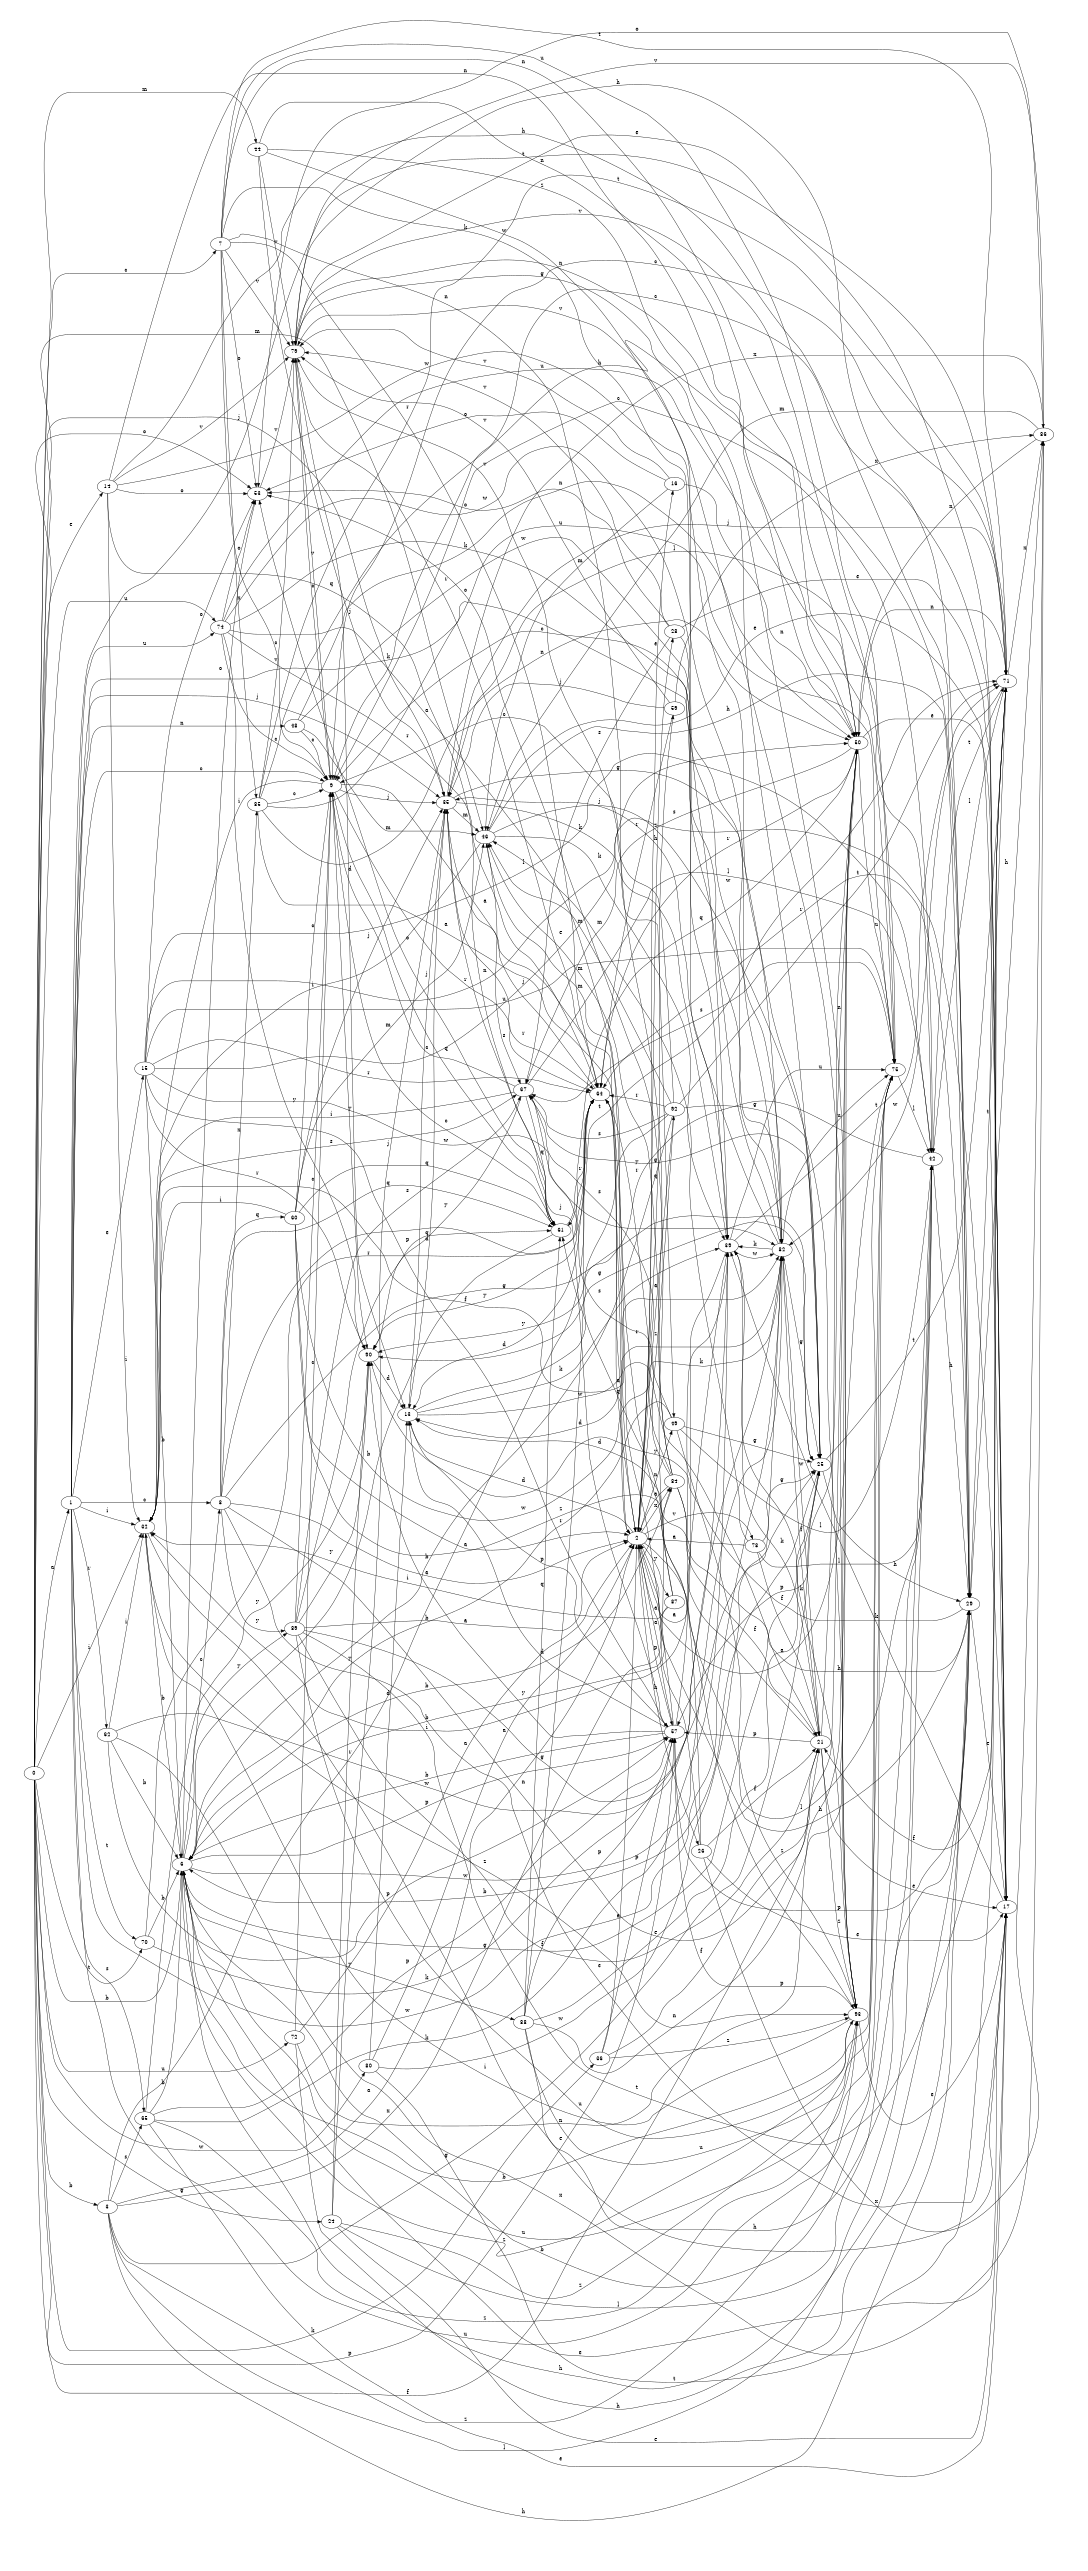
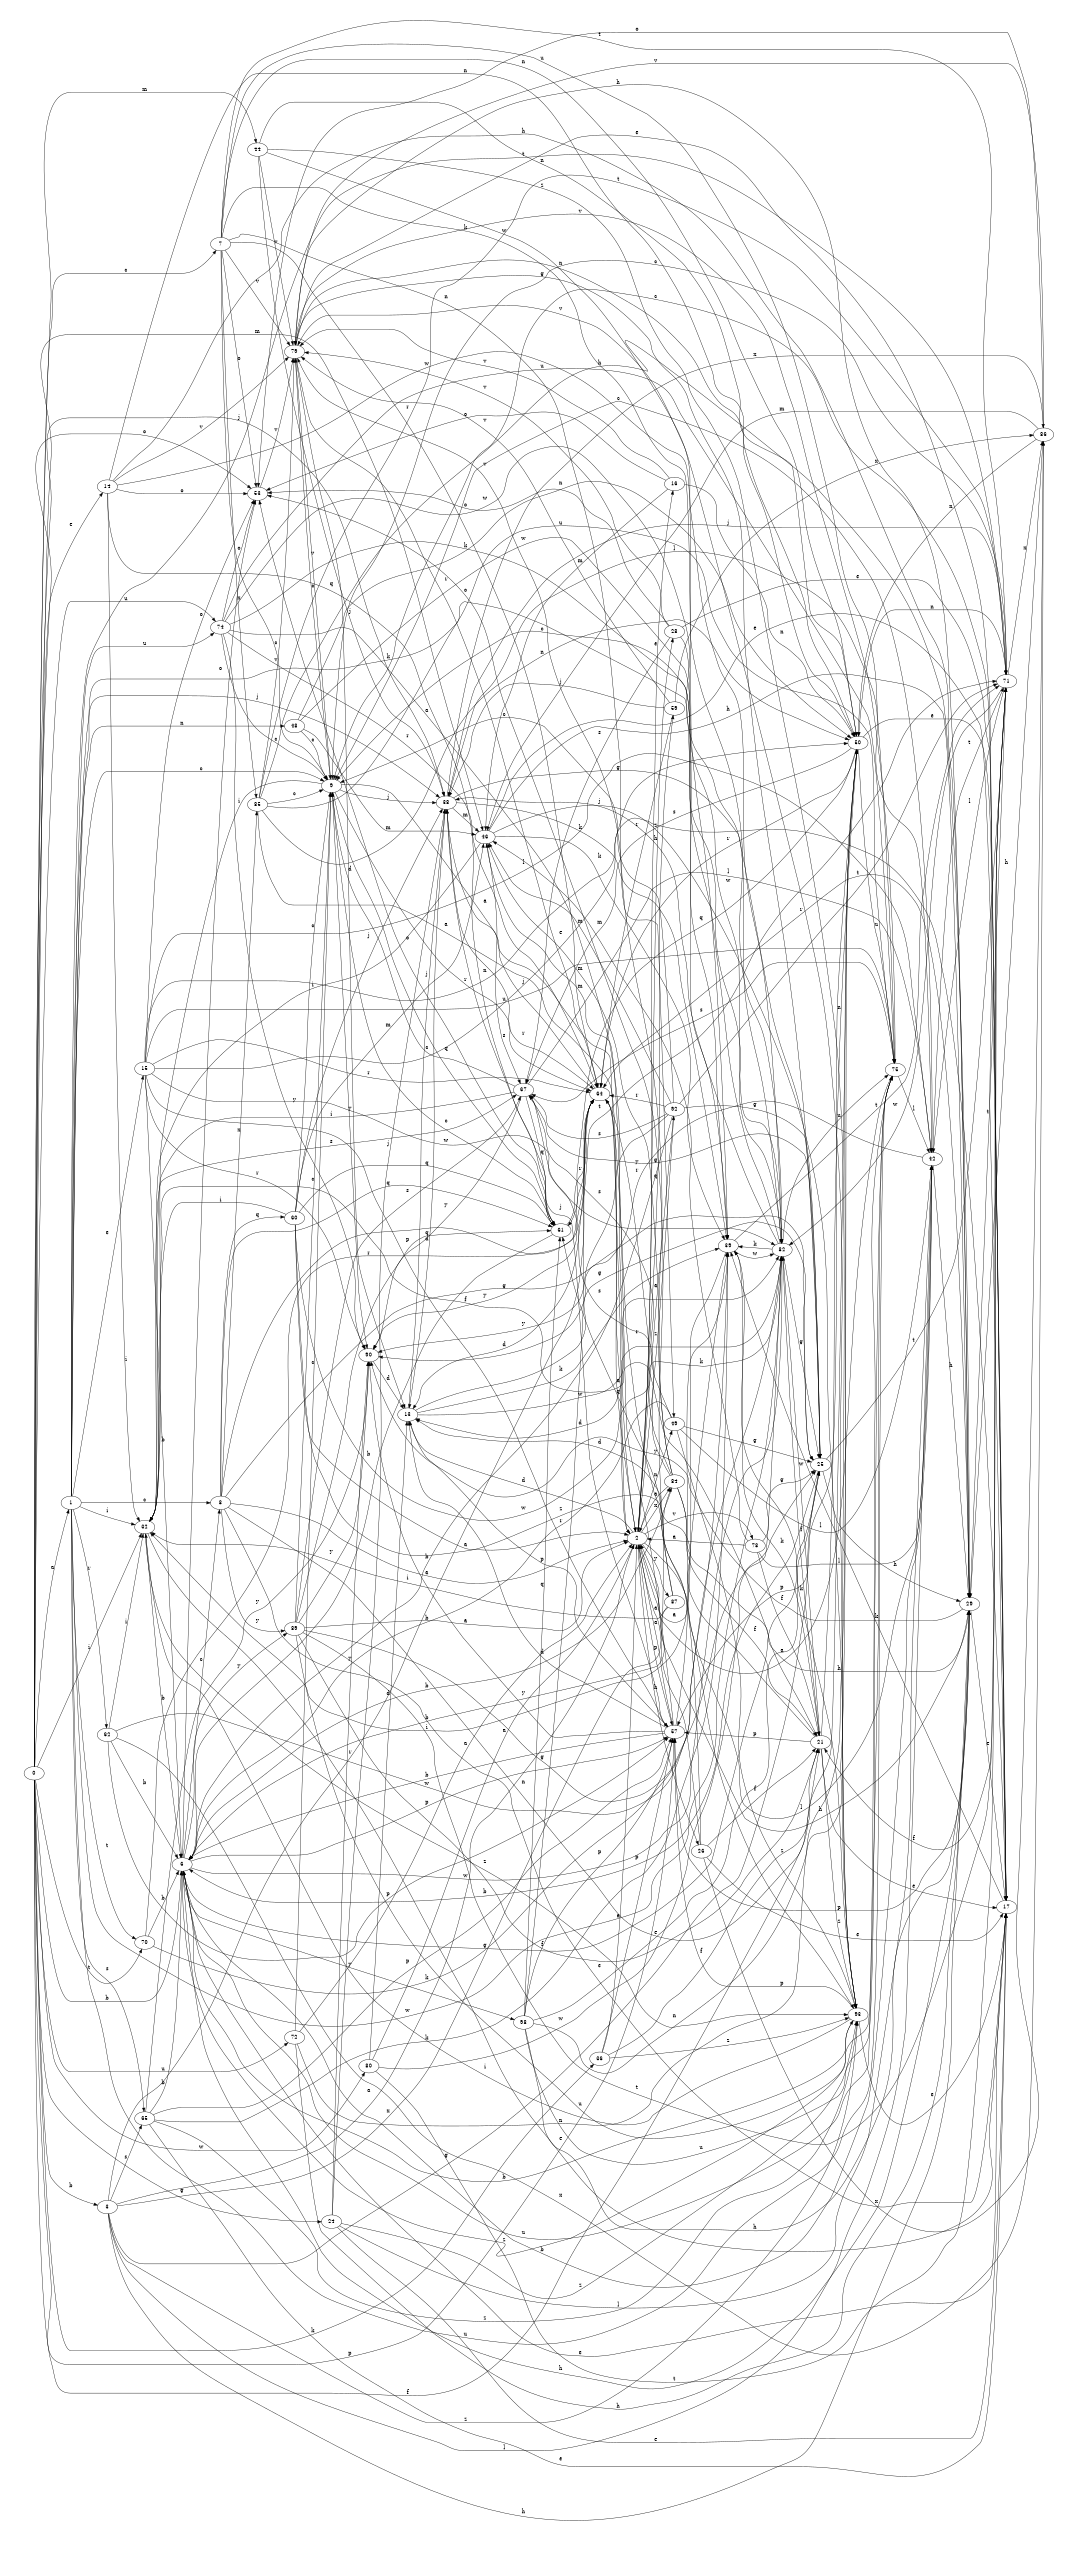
(446, 803) -> (446, 803)
(769, 1111) -> none
(524, 2023) -> (524, 2023)
